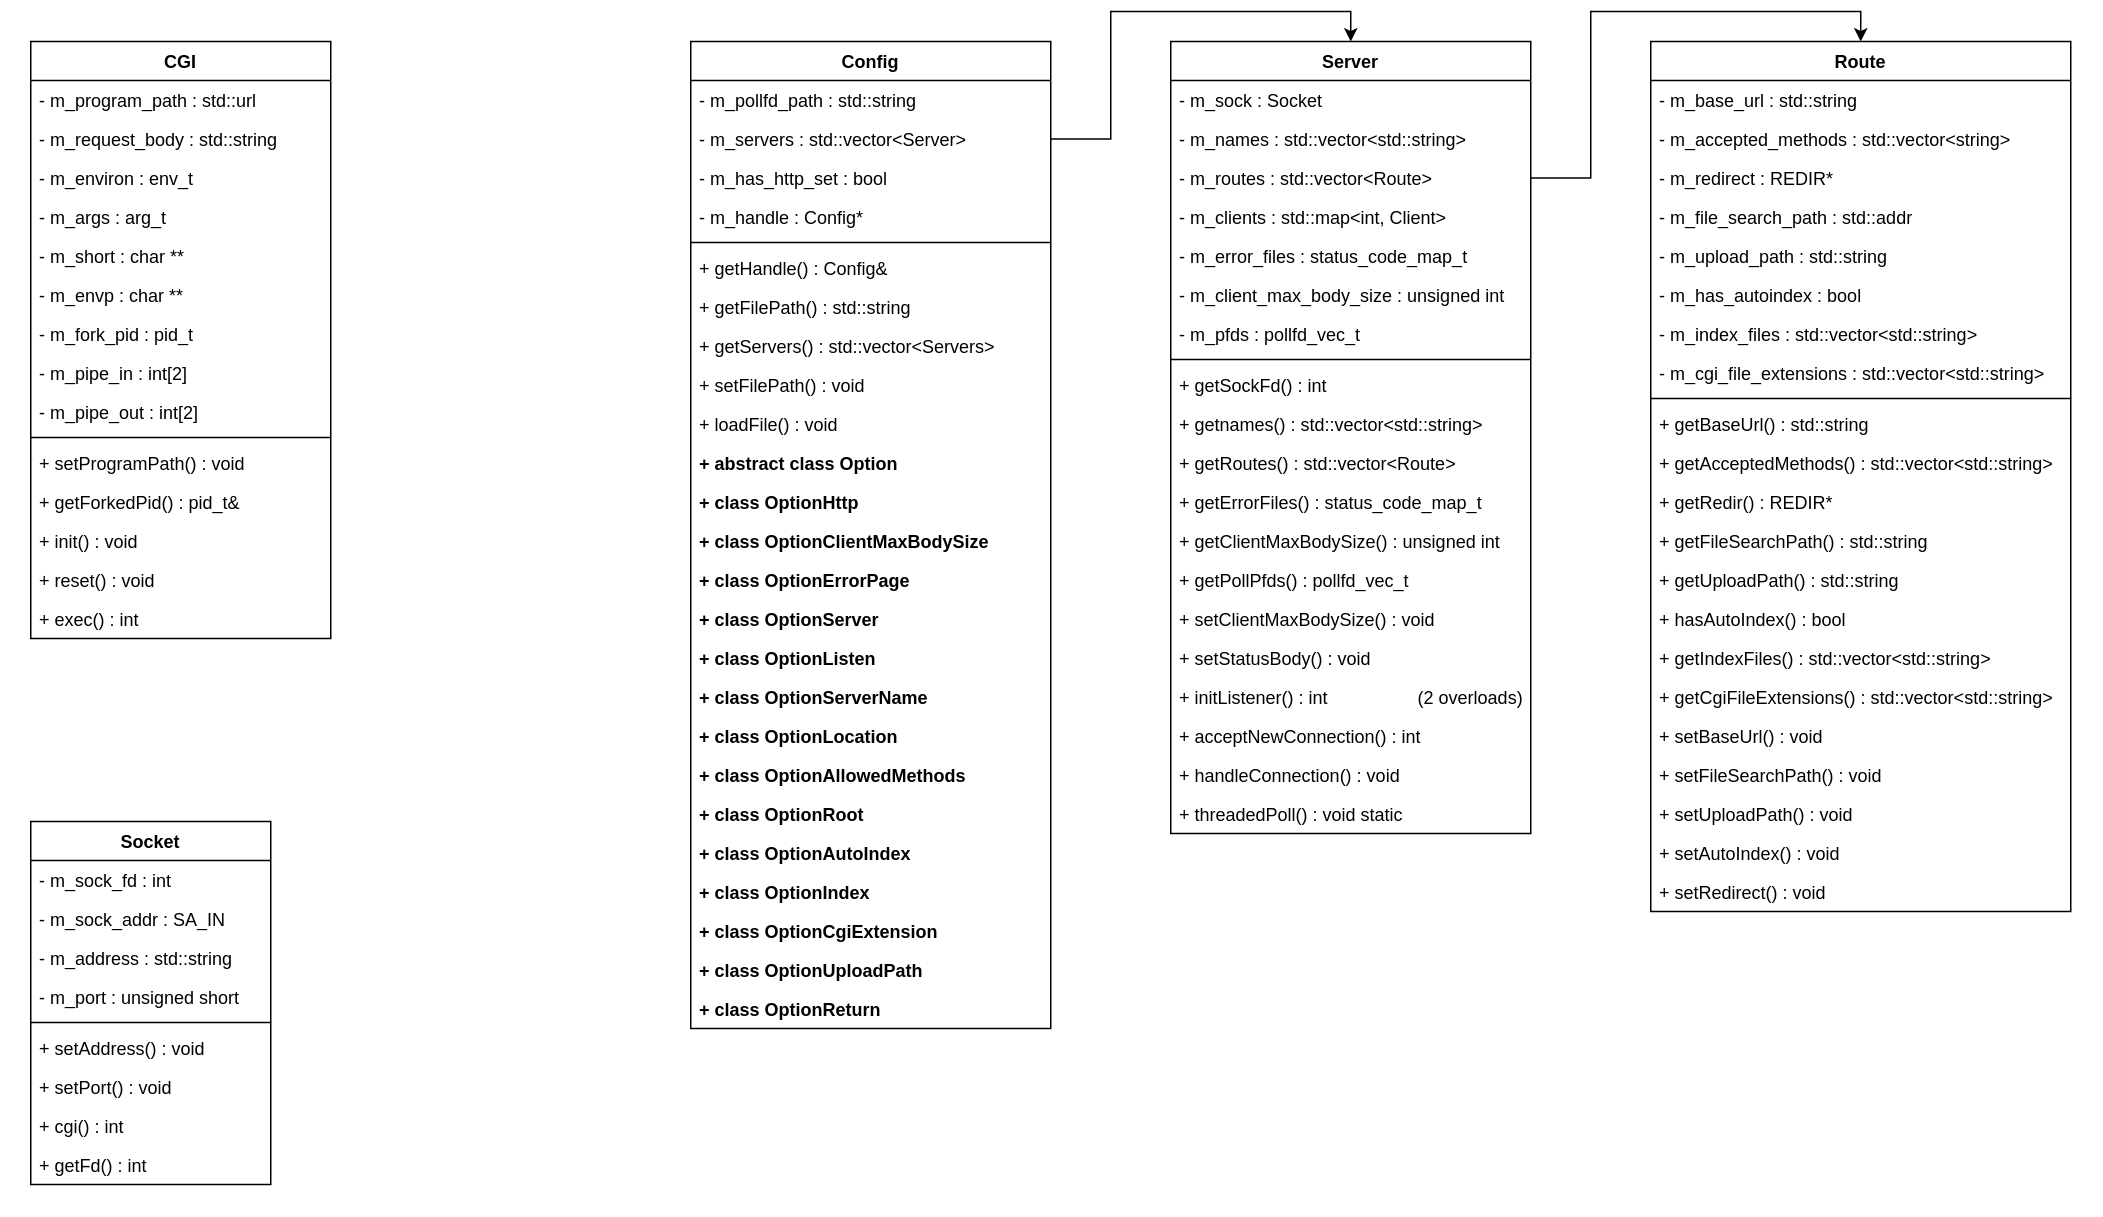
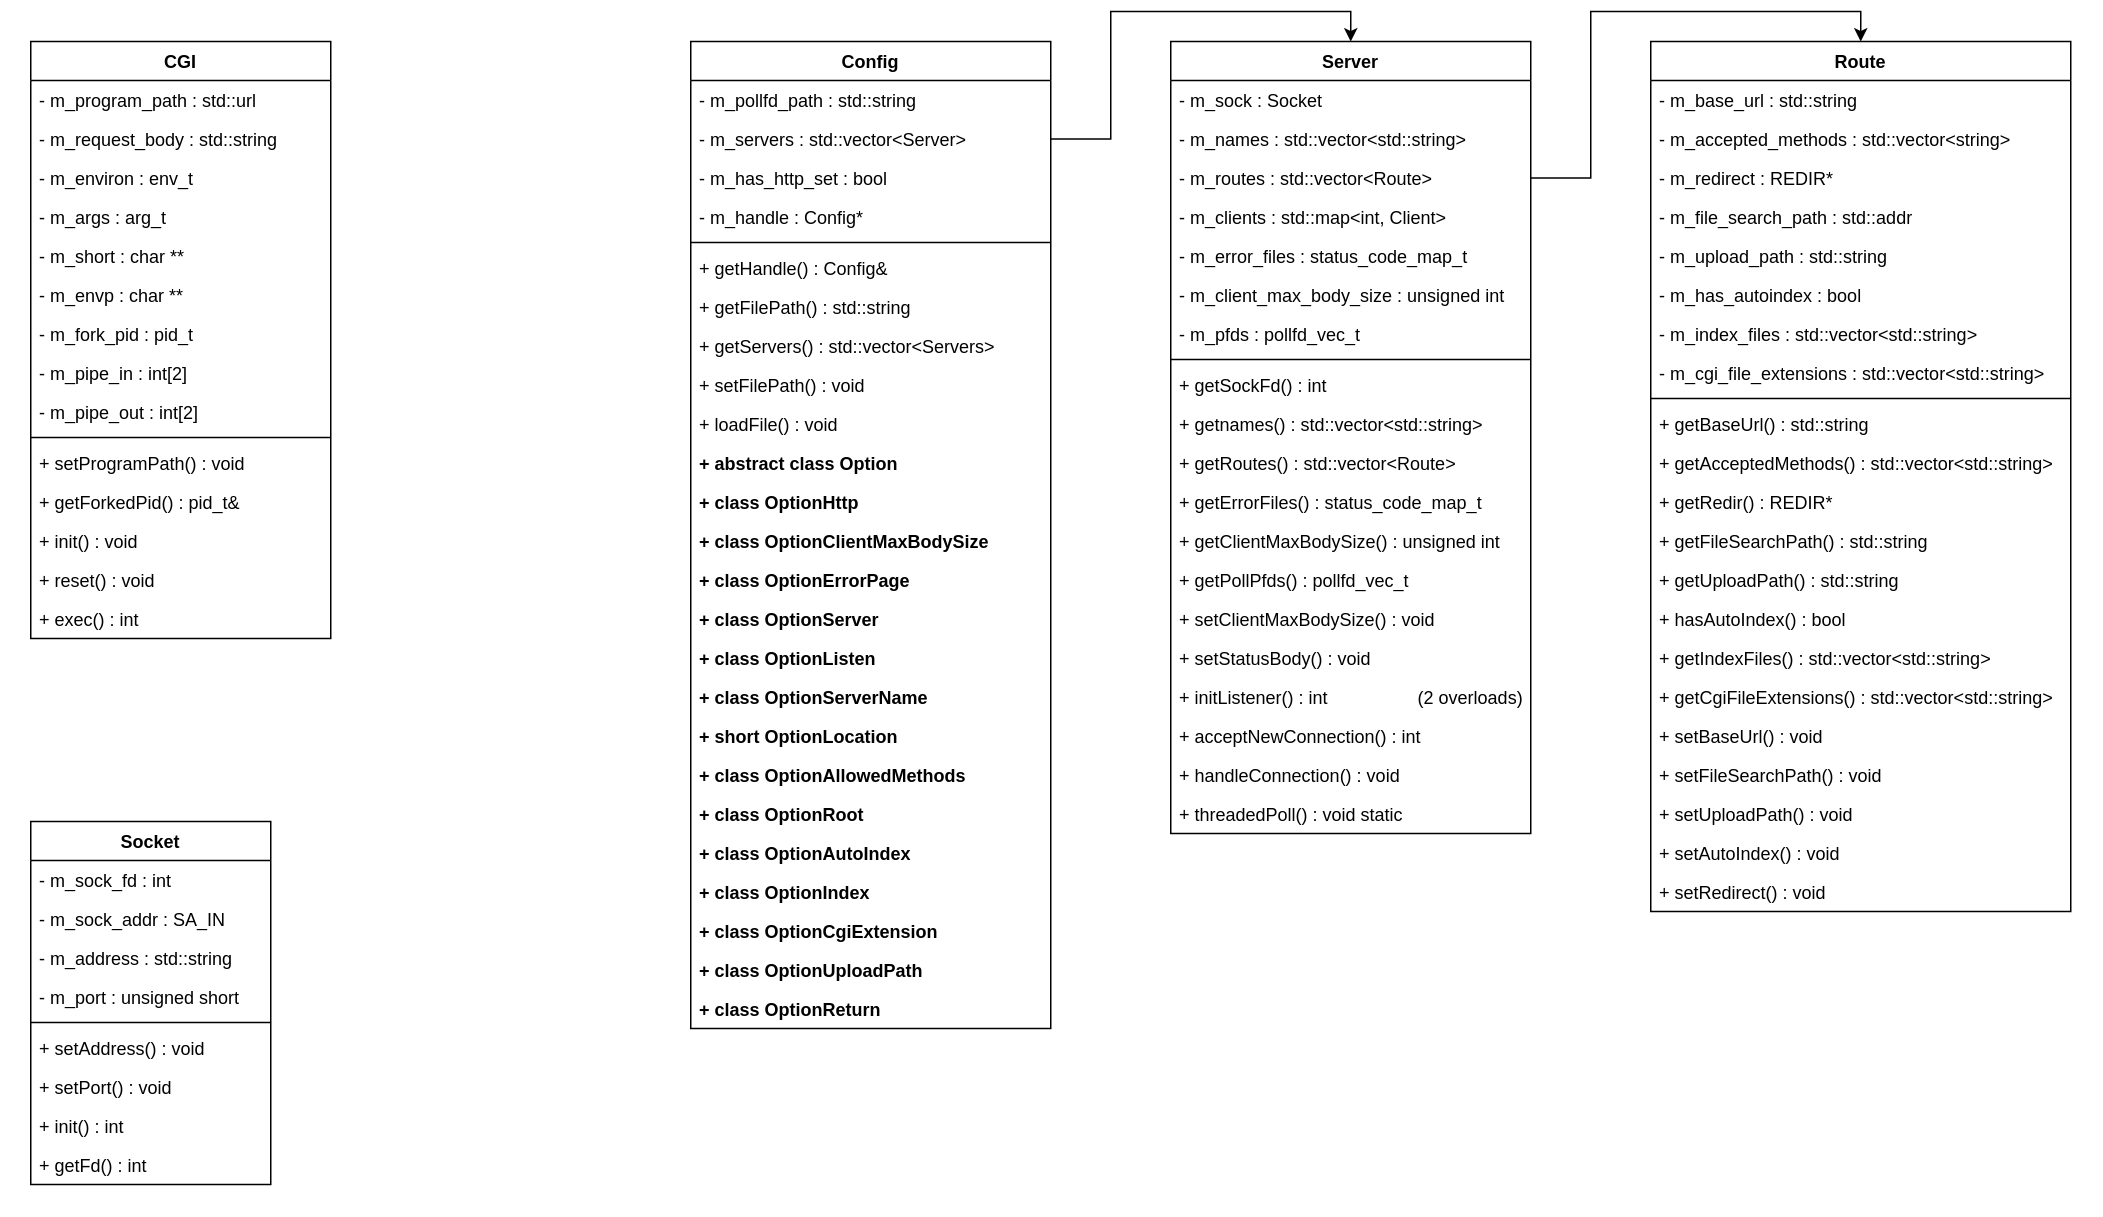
(798, 737) -> (801, 737)
(90, 1127) -> (93, 1127)
